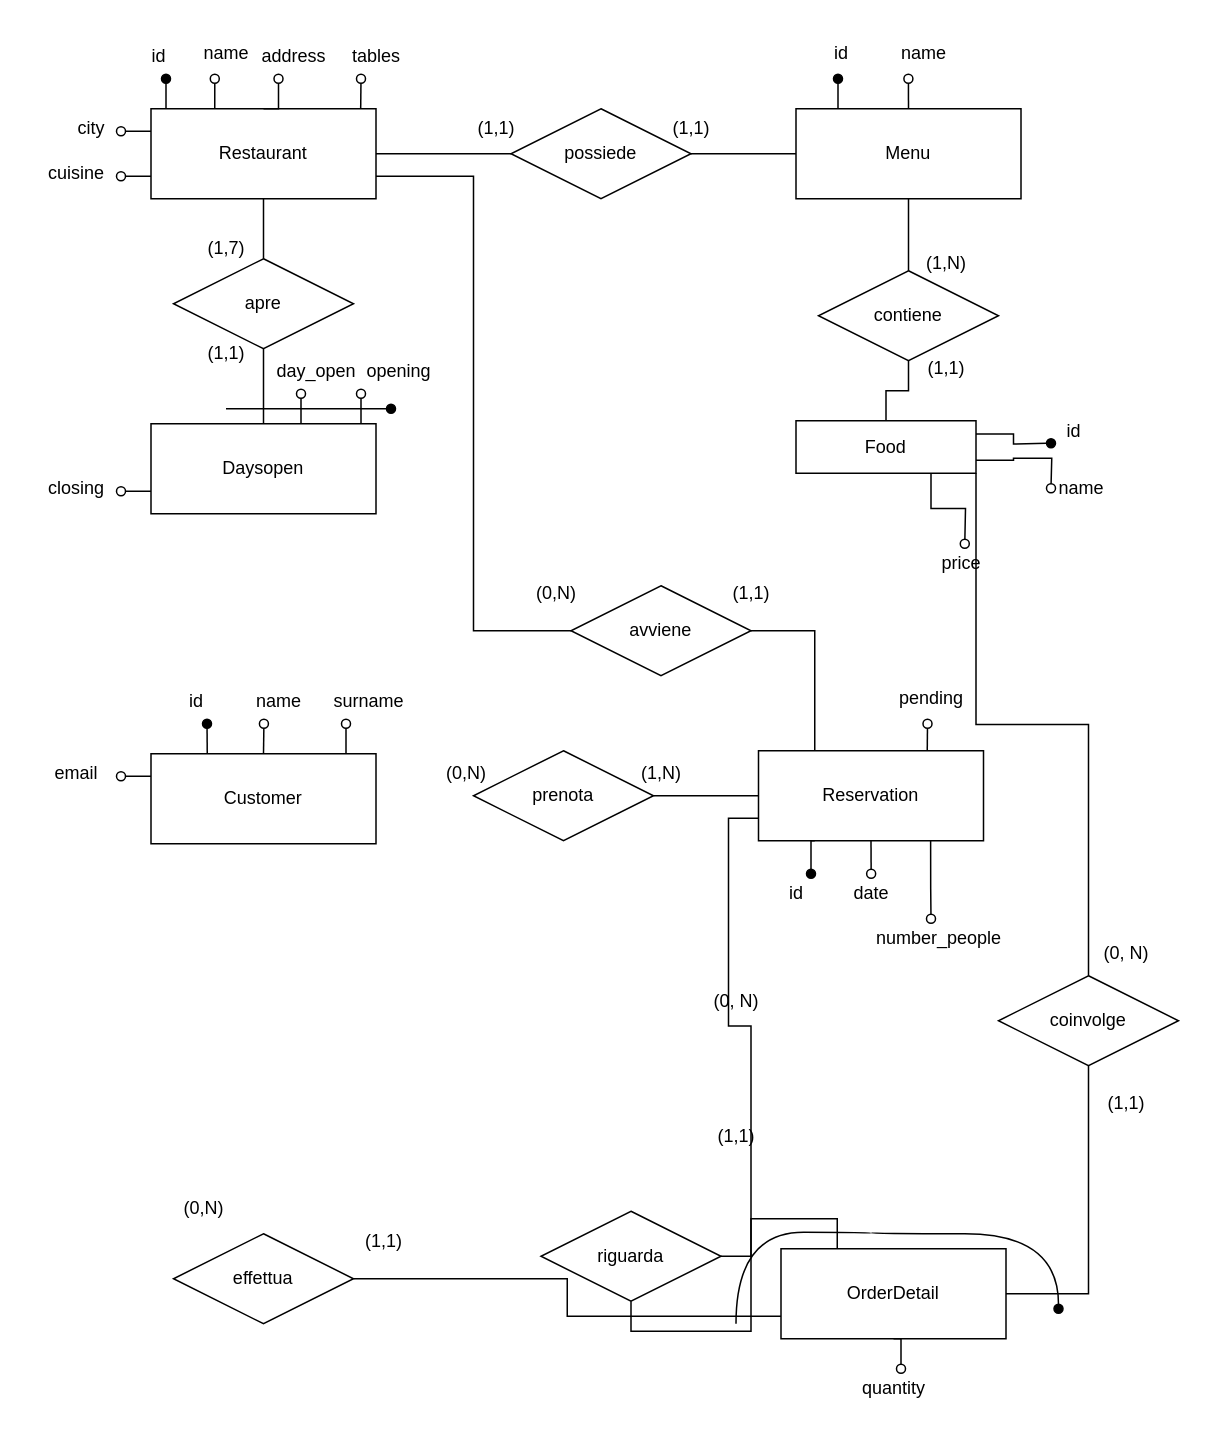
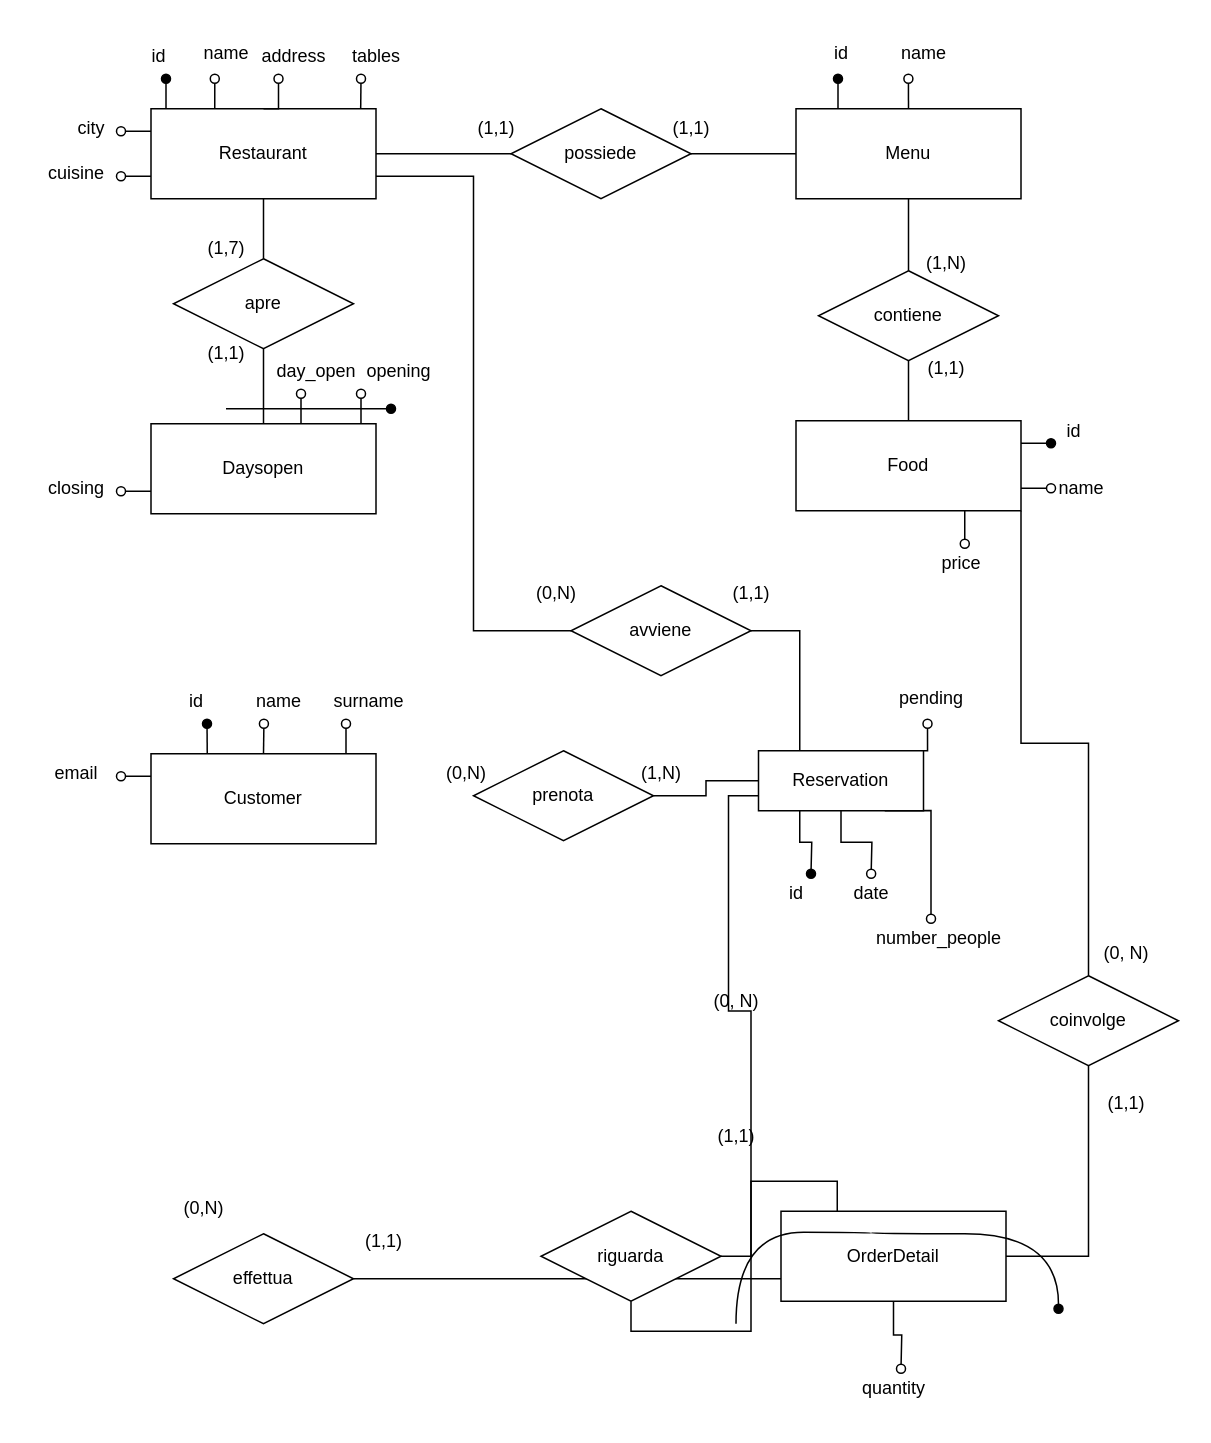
(886, 447) -> (908, 466)
(871, 796) -> (841, 781)
(893, 1294) -> (893, 1256)
